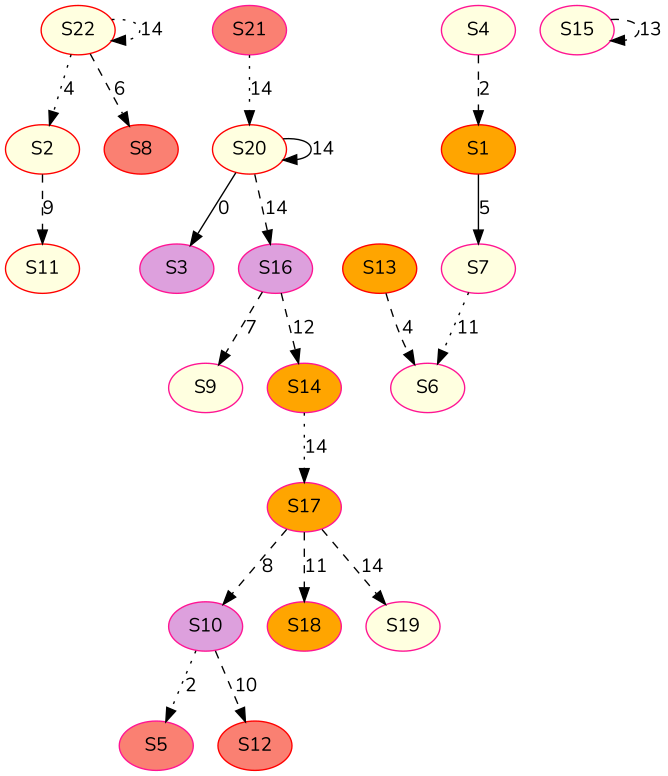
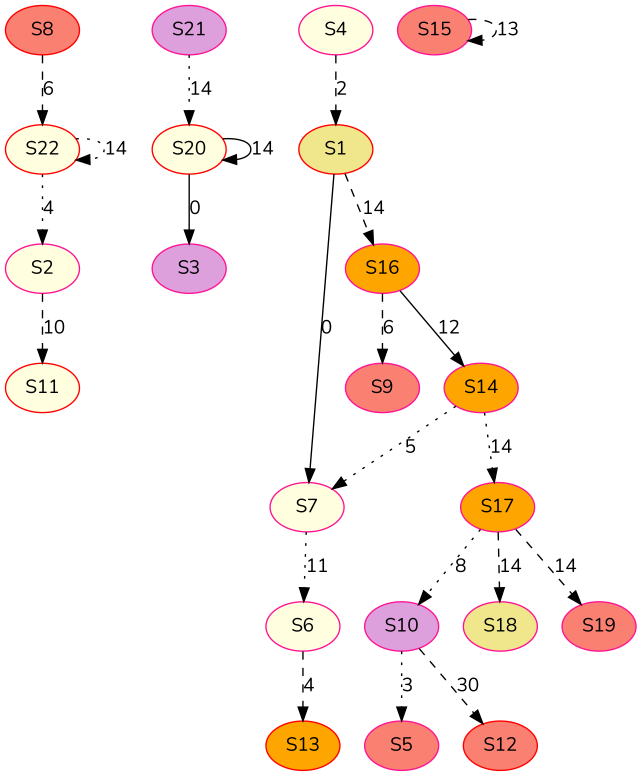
(249, 30) -> (189, 30)
(577, 30) -> (435, 30)
(106, 84) -> (42, 83)
(42, 149) -> (42, 269)
(478, 149) -> (336, 149)
(261, 202) -> (357, 203)
(49, 209) -> (54, 328)
(485, 209) -> (327, 328)
(276, 269) -> (382, 269)
(288, 321) -> (427, 323)
(396, 323) -> (303, 679)
(252, 328) -> (389, 328)
(206, 388) -> (382, 388)
none -> (400, 444)
(259, 562) -> (454, 562)
(316, 567) -> (511, 567)
(304, 626) -> (500, 626)
(403, 626) -> (599, 626)
(191, 686) -> (408, 686)
(246, 686) -> (468, 686)
